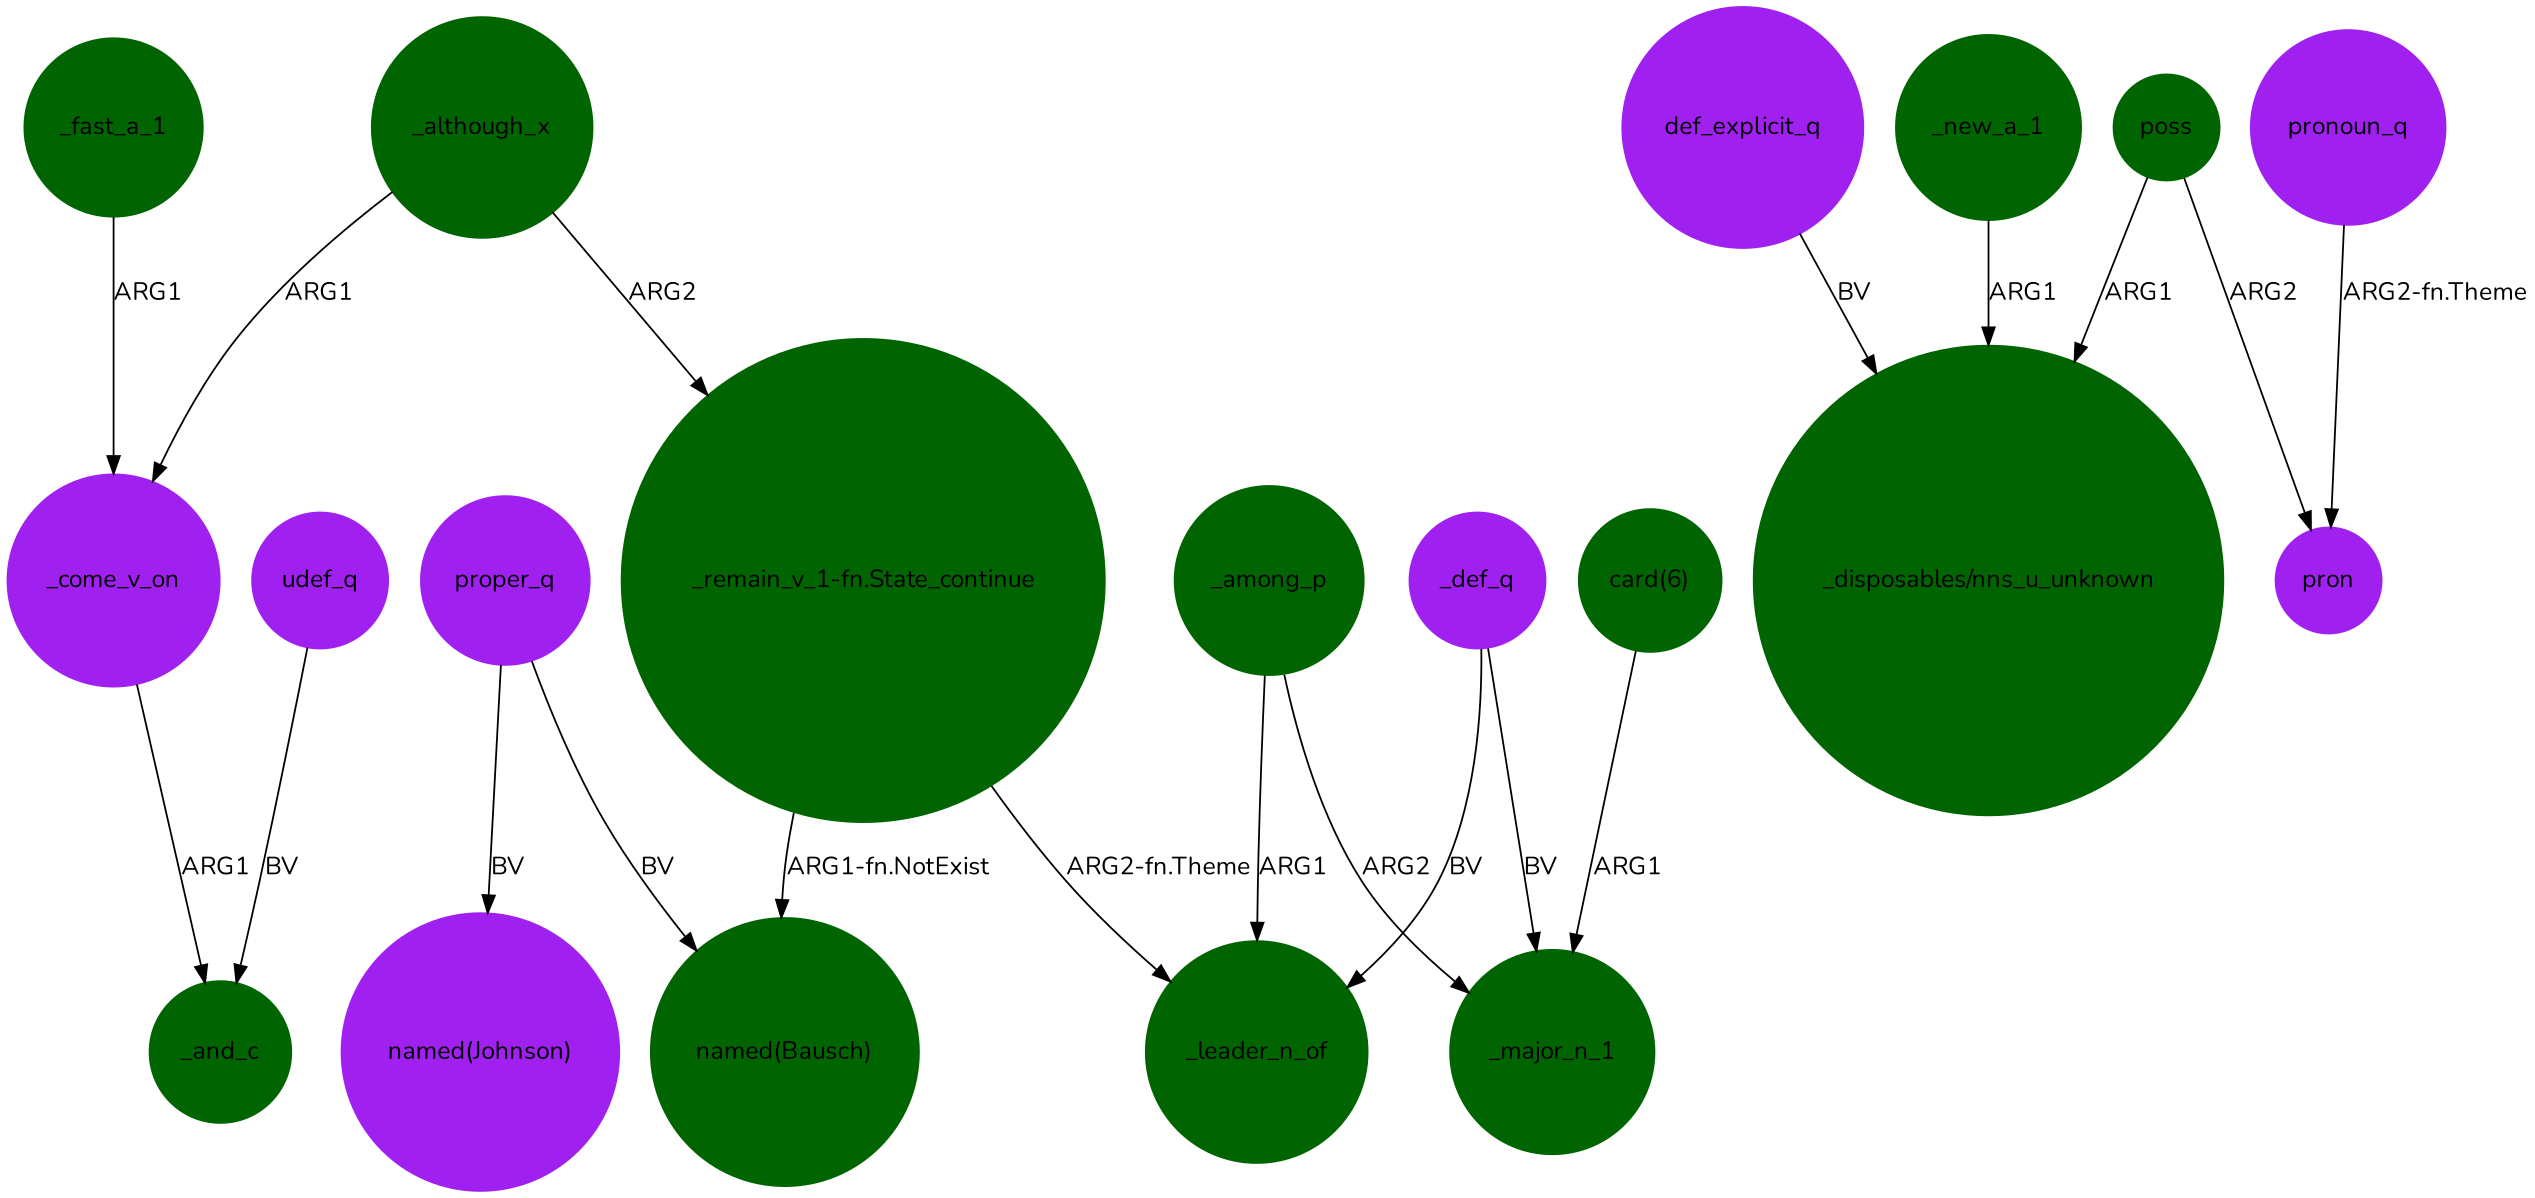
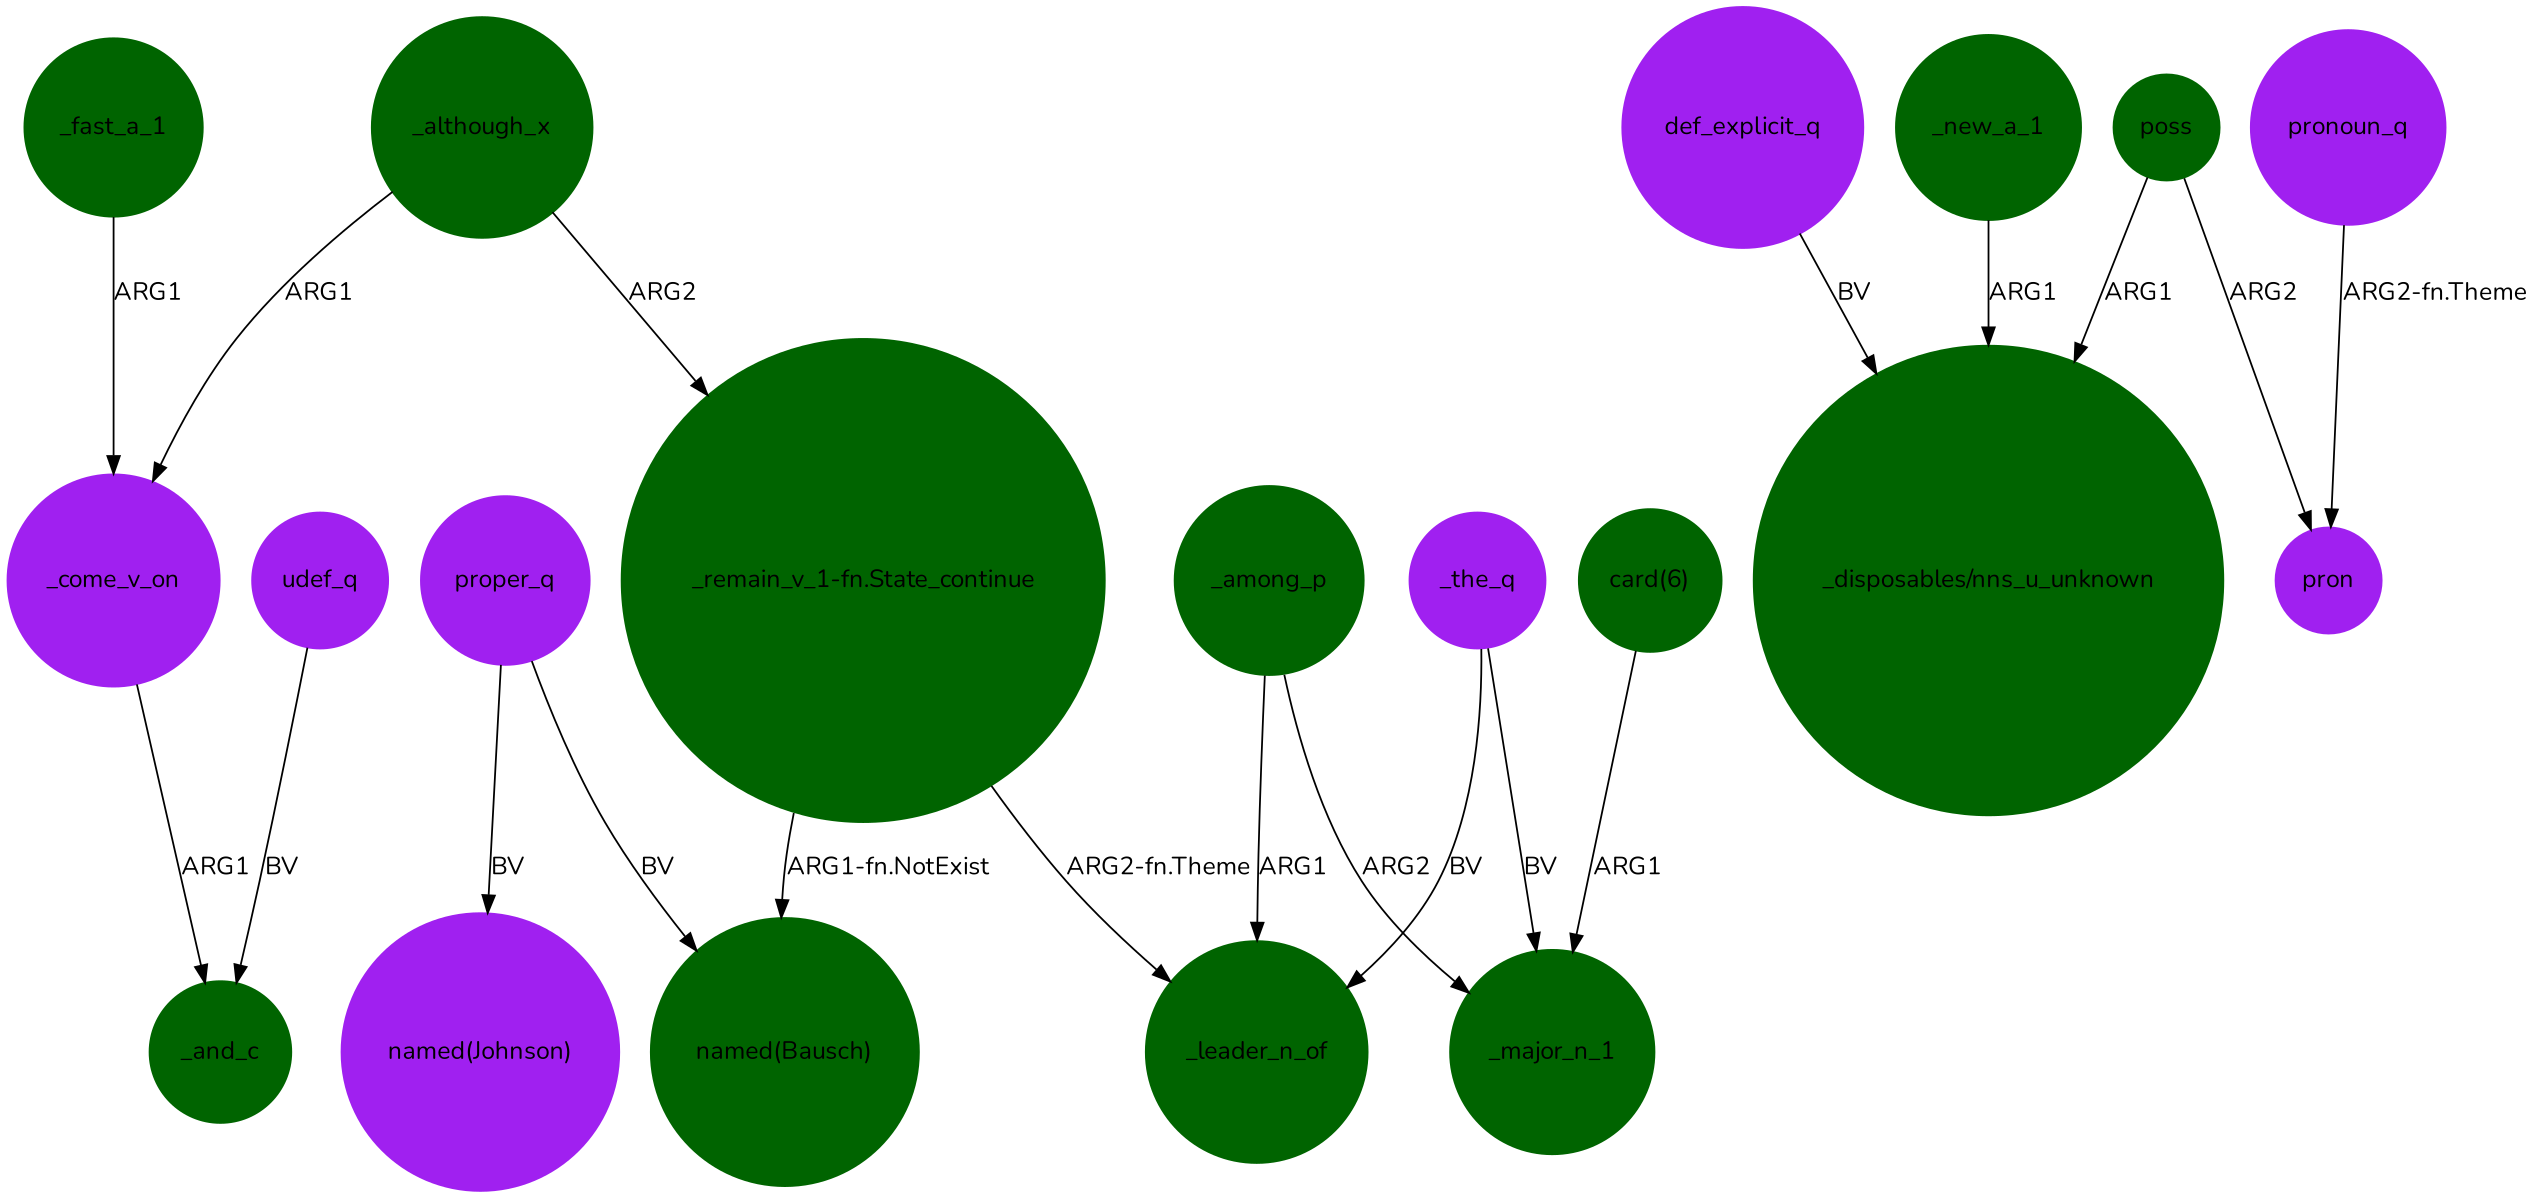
(1477, 581) -> (1477, 581)
